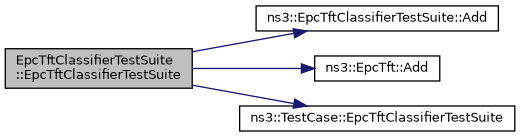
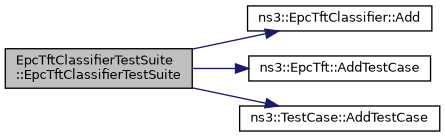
(377, 18) -> (340, 18)
(377, 68) -> (340, 68)
(377, 118) -> (340, 118)
